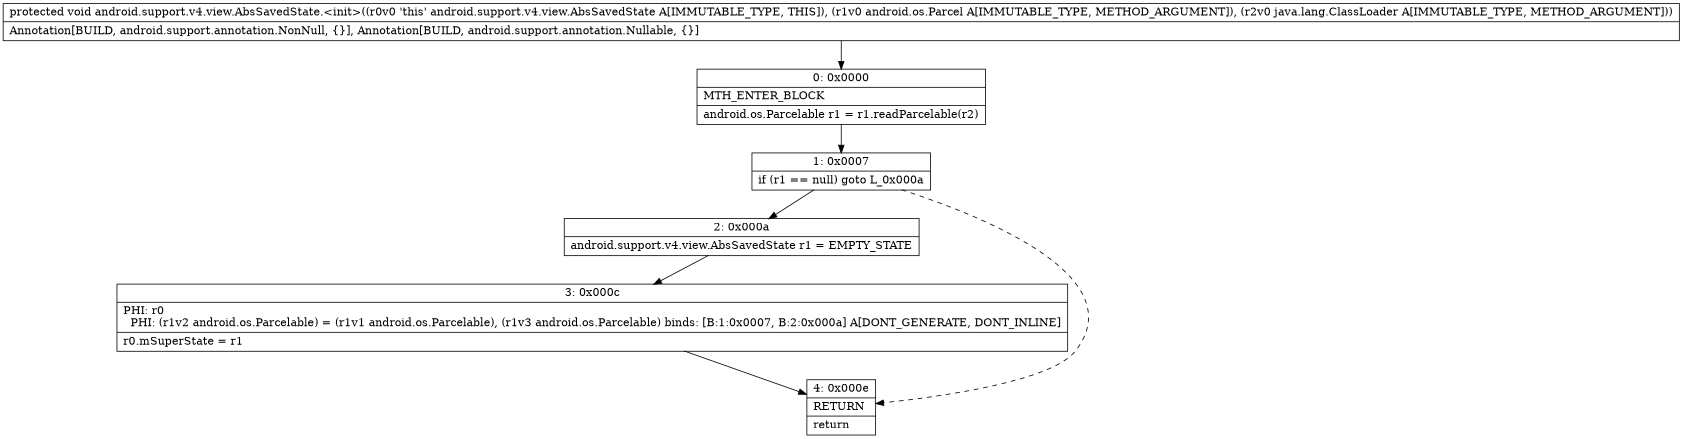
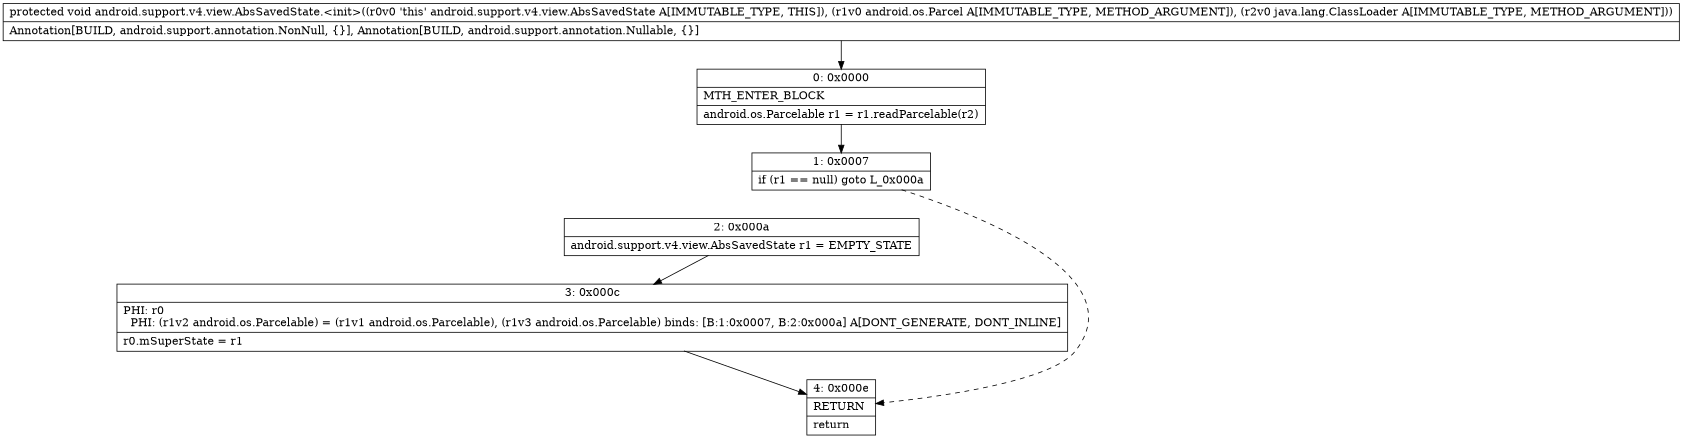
(795, 202) -> none
